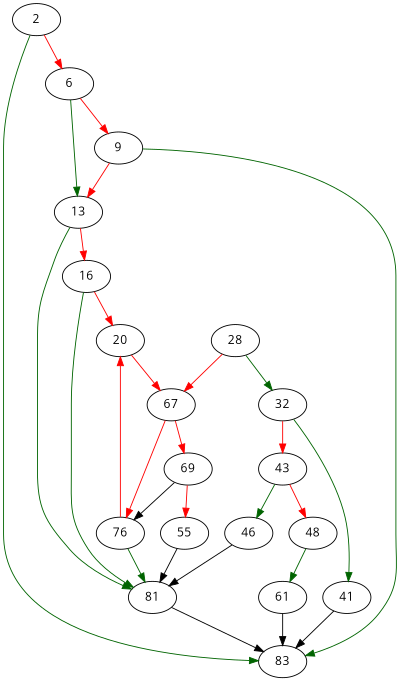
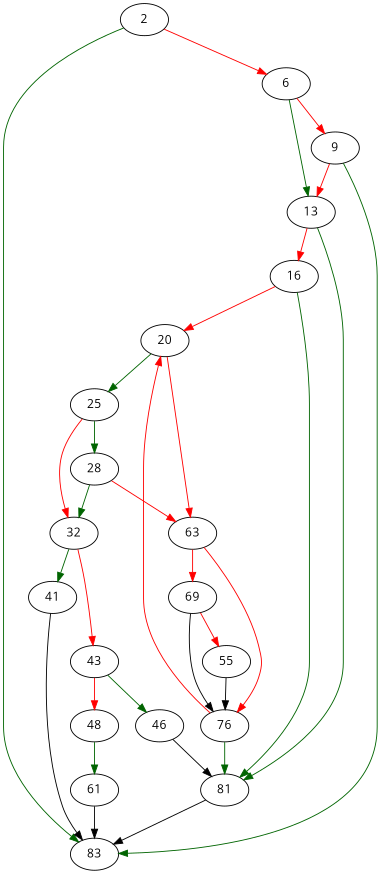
none -> (95, 405)
(171, 405) -> (193, 533)
(171, 561) -> (226, 689)
